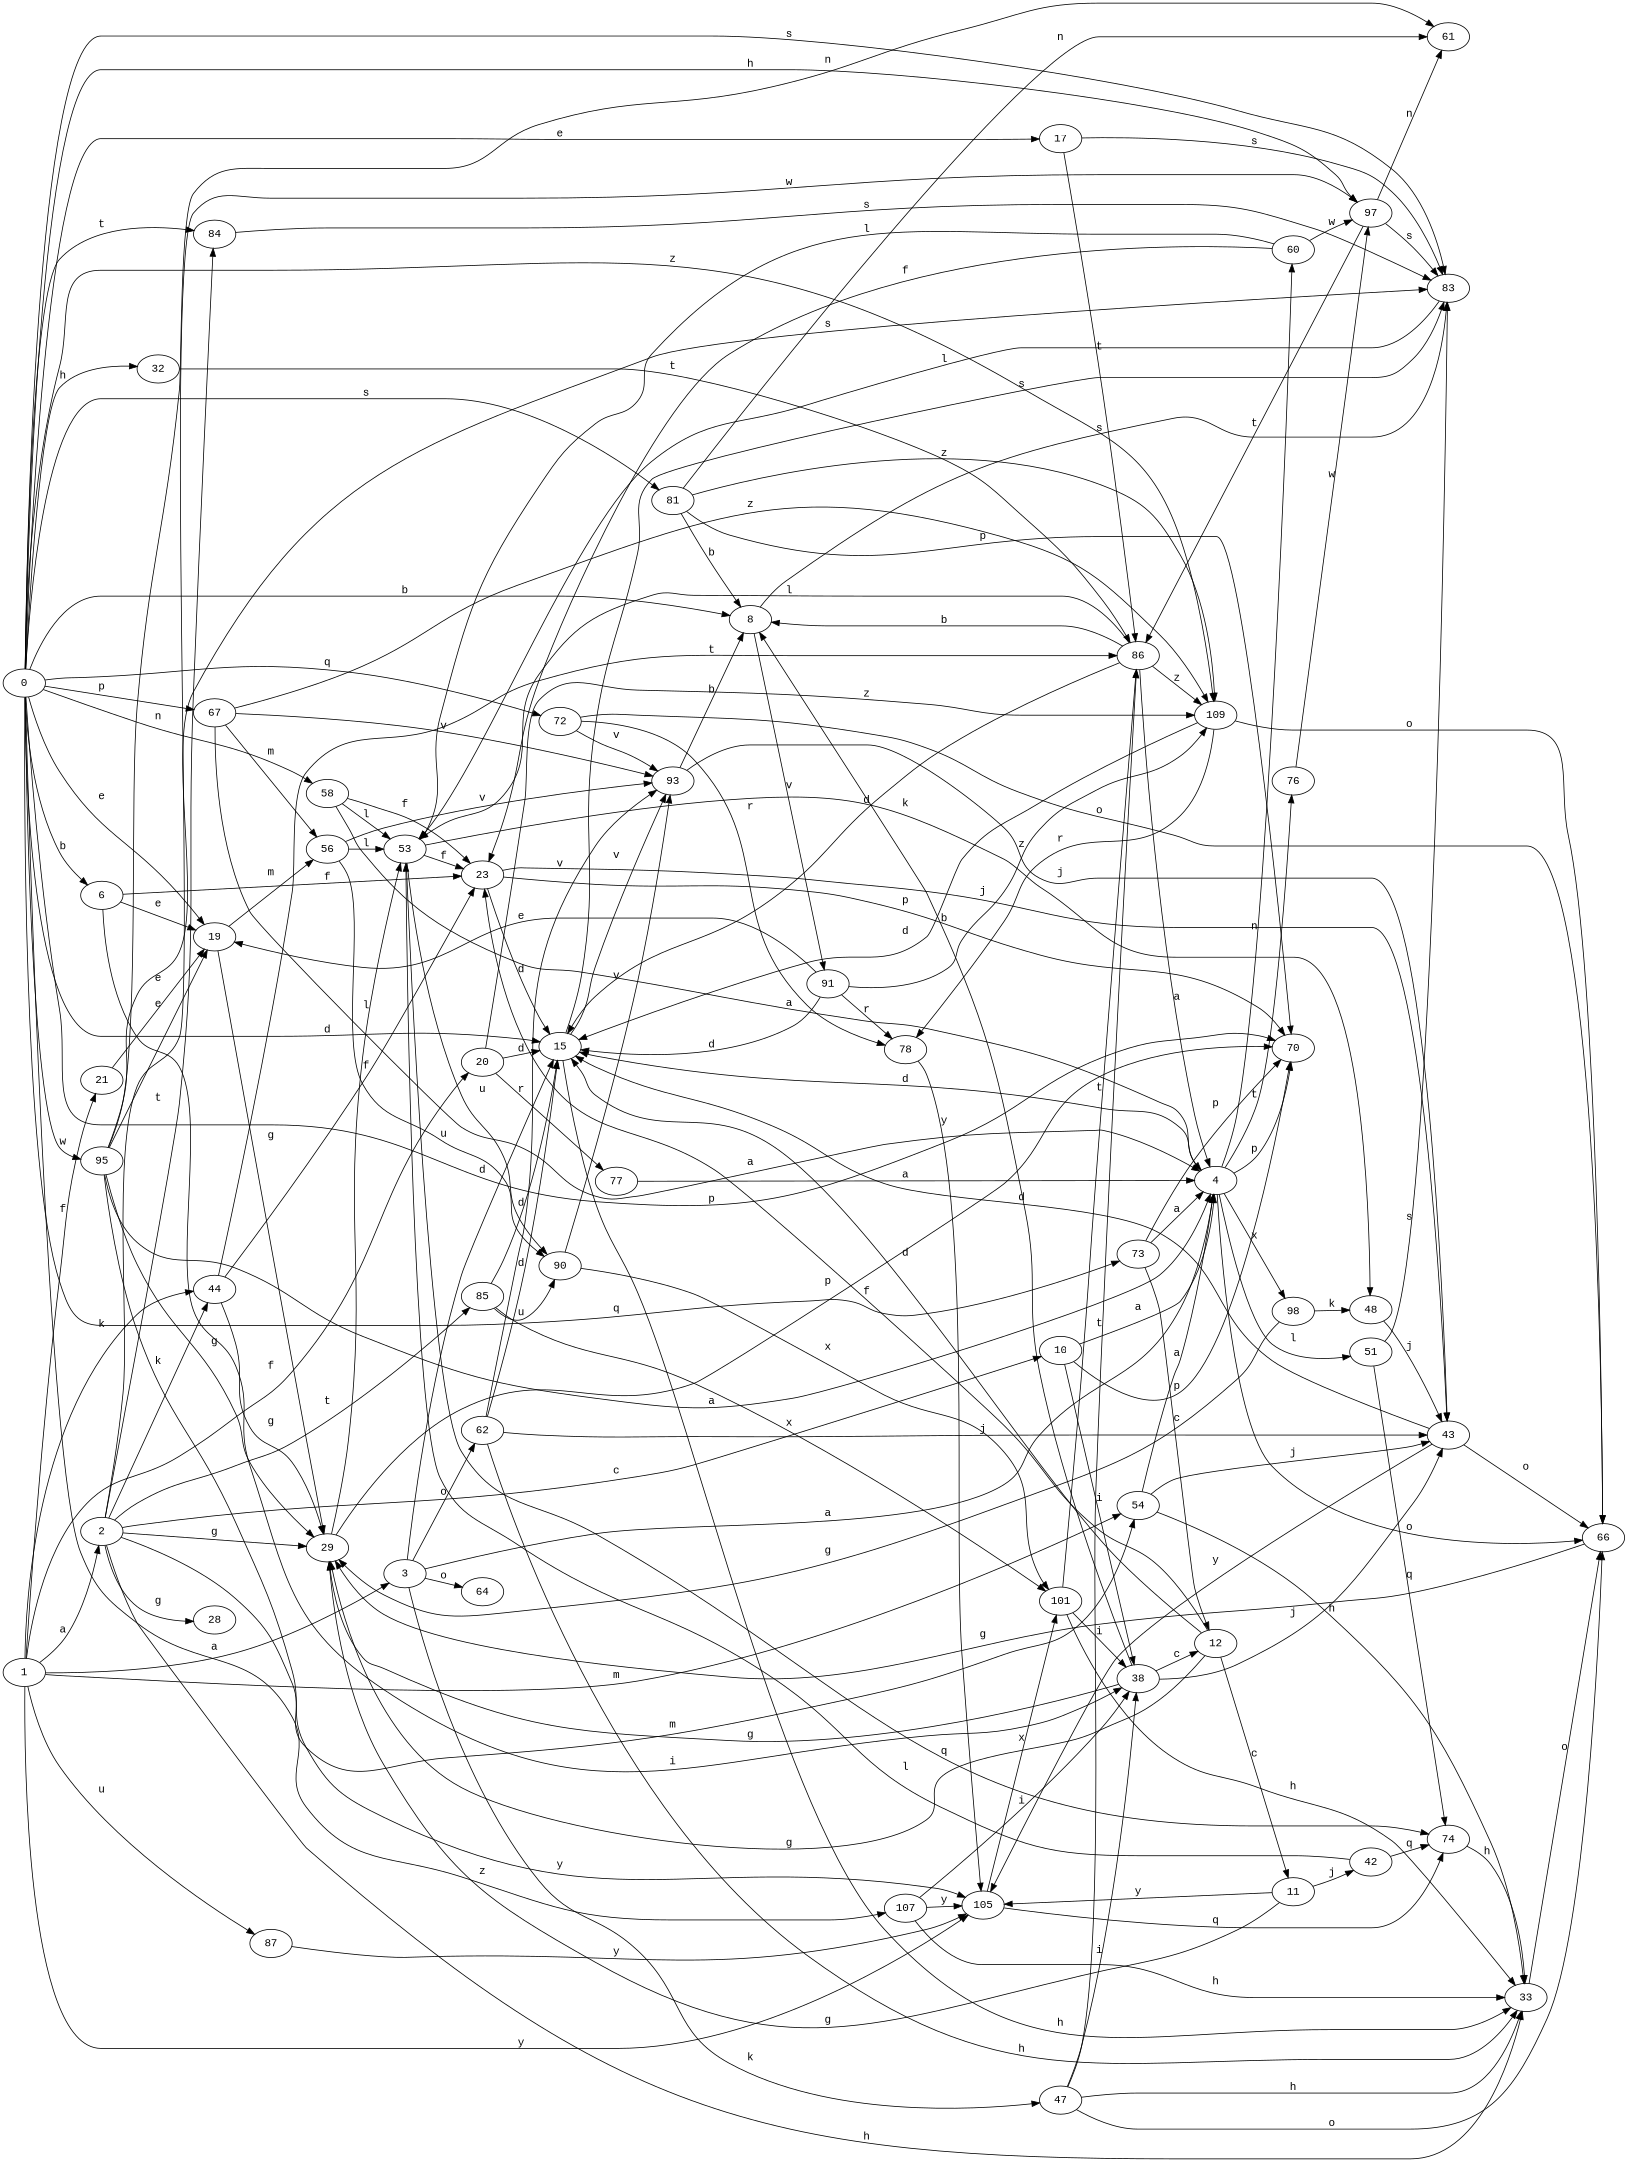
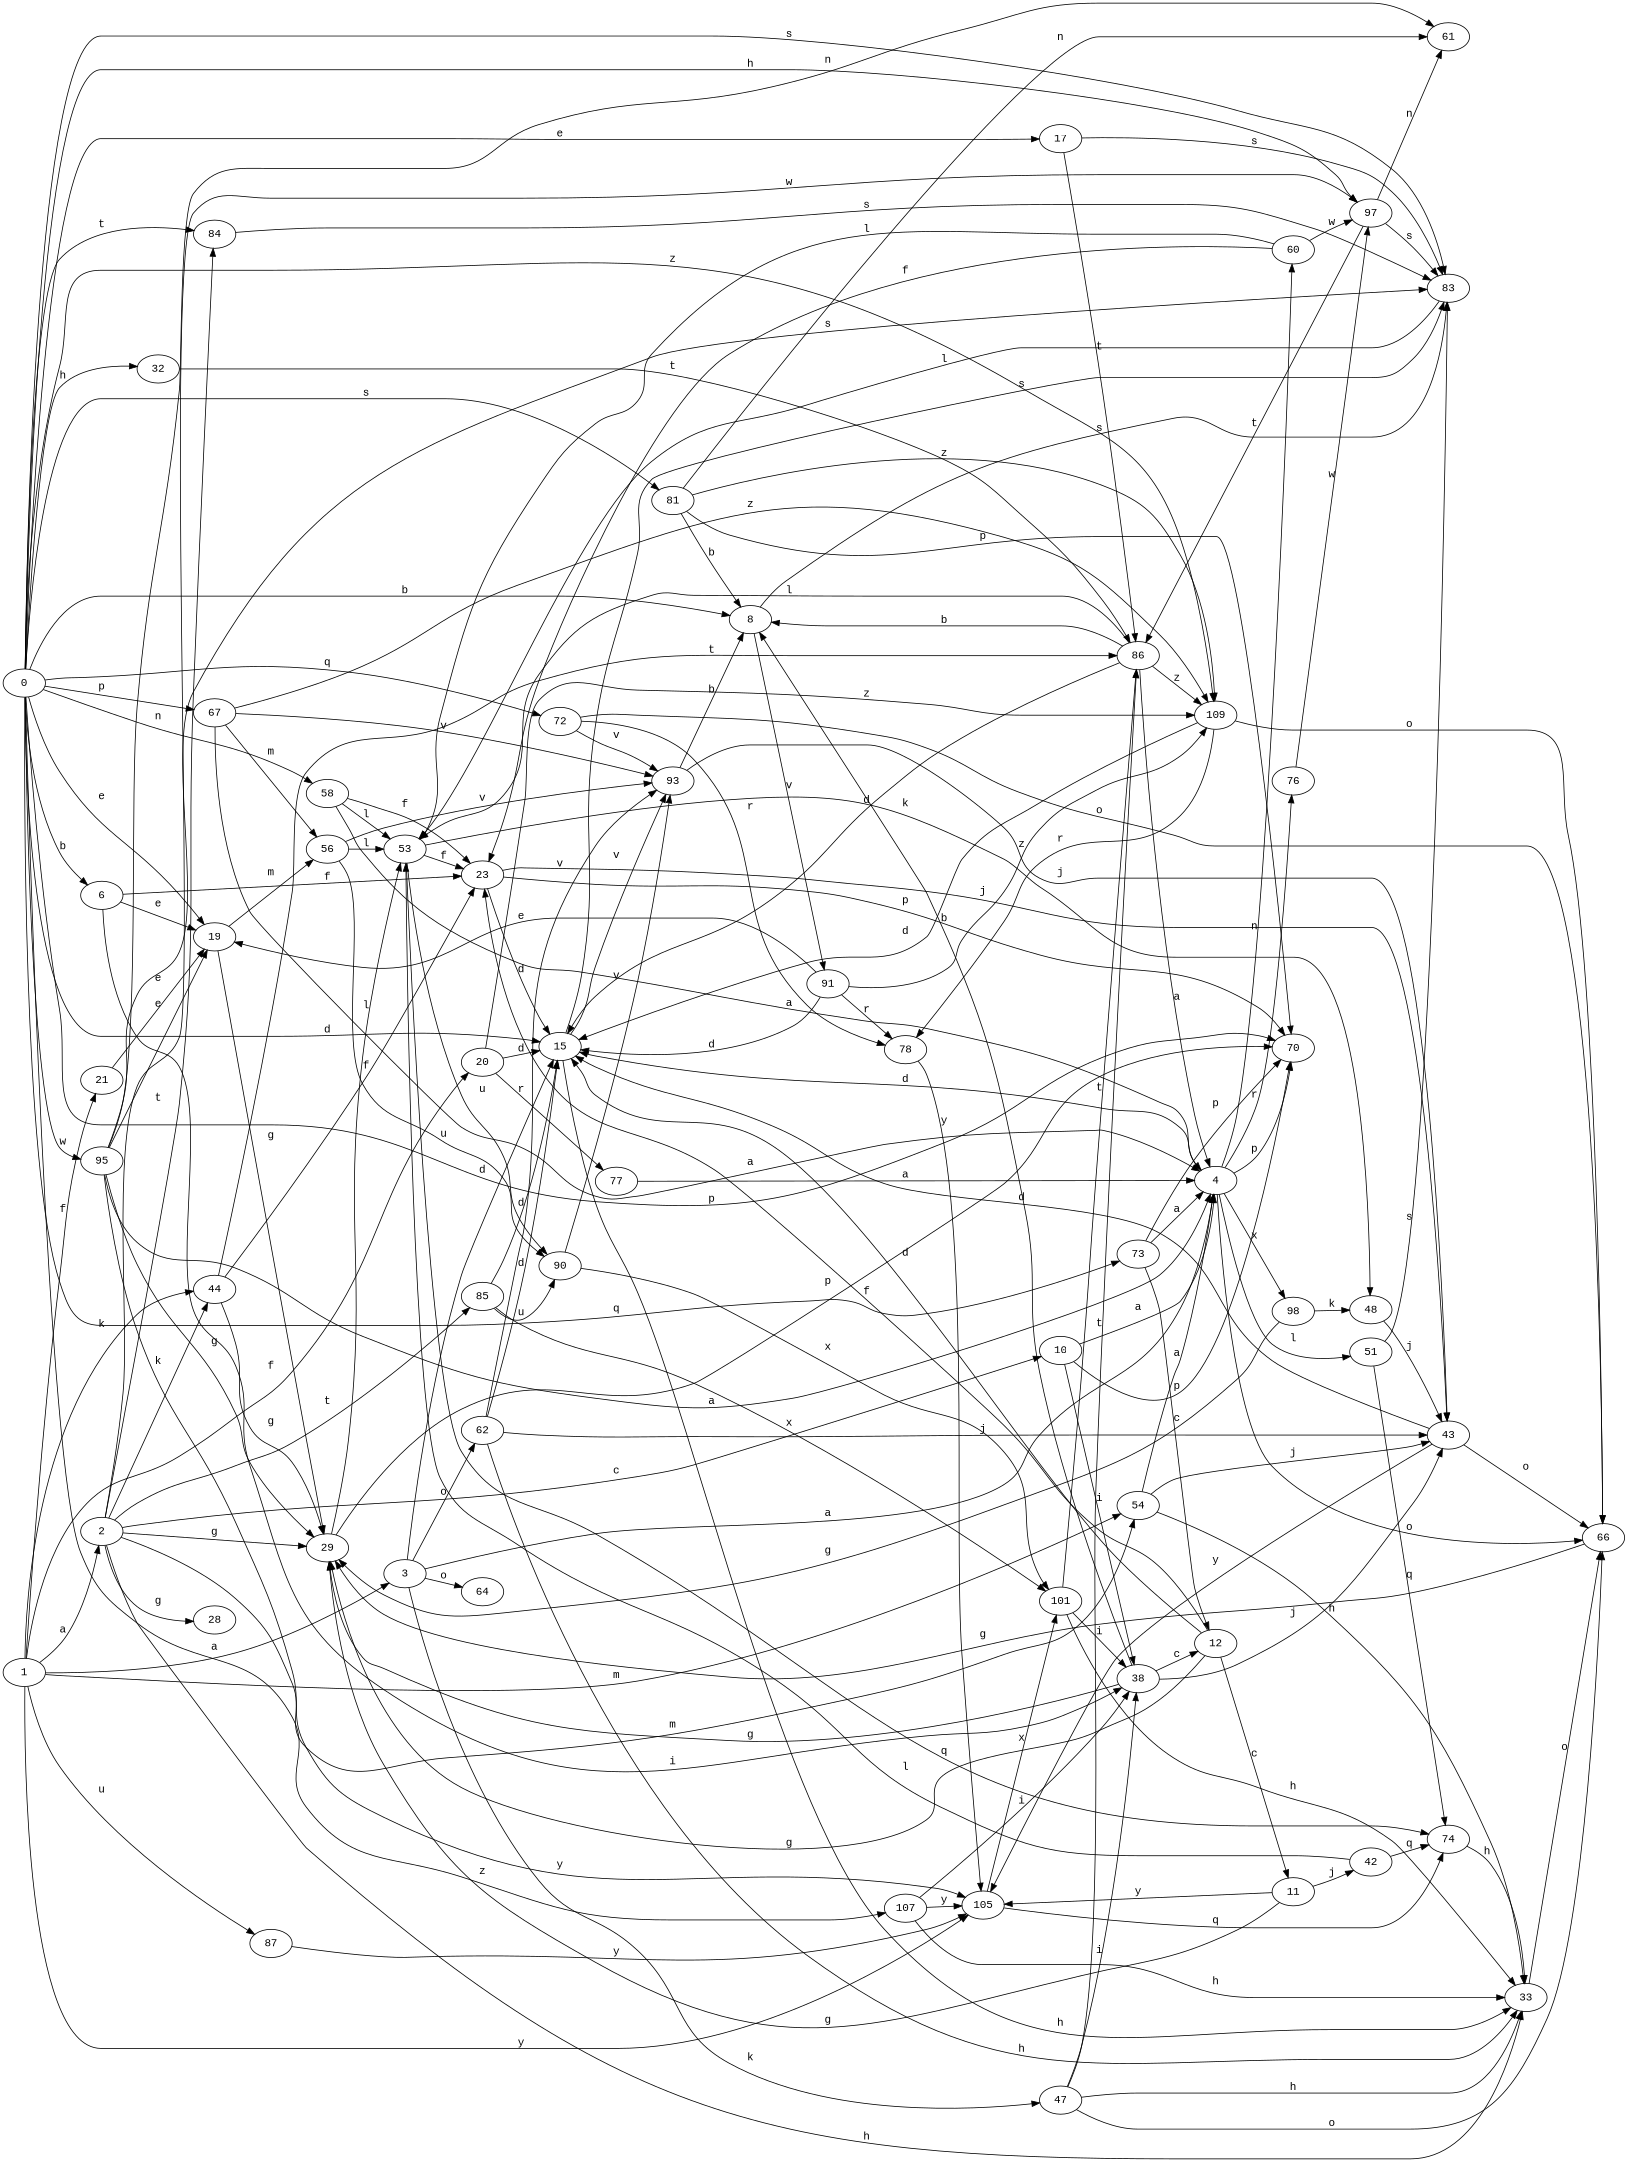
(1255, 1095) -> (1255, 1095)
